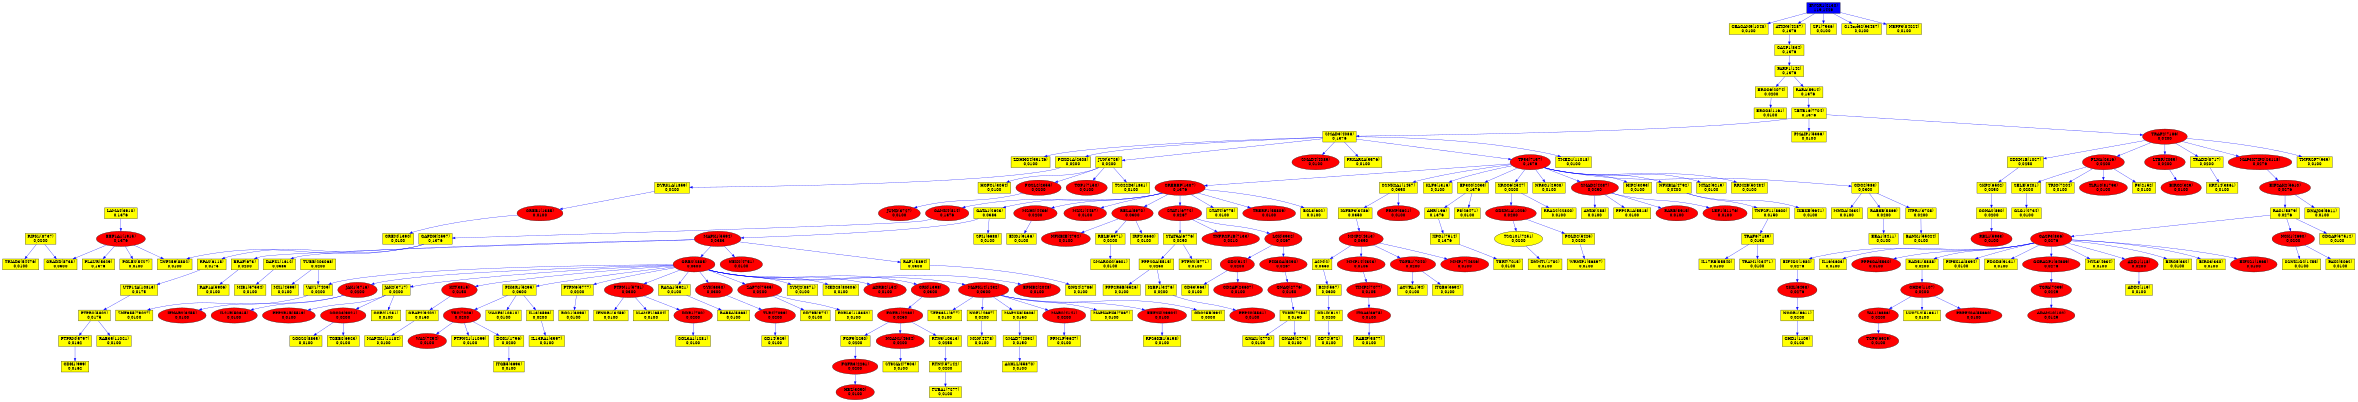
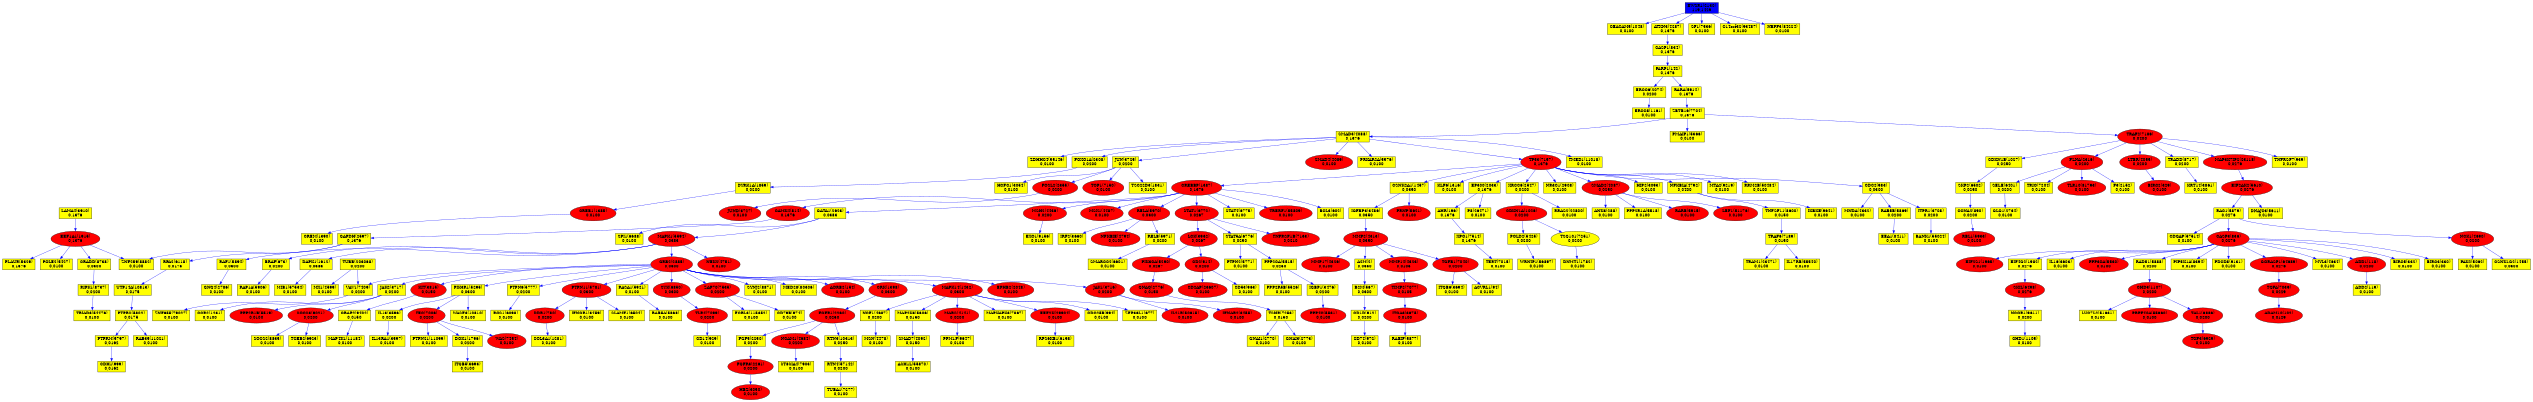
(50, 250) -> (94, 276)
(2302, 264) -> (2511, 264)
(1208, 315) -> (1101, 315)
